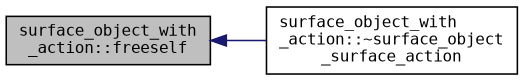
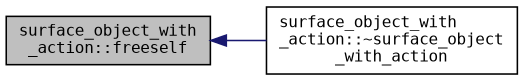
(392, 41) -> (392, 41)
